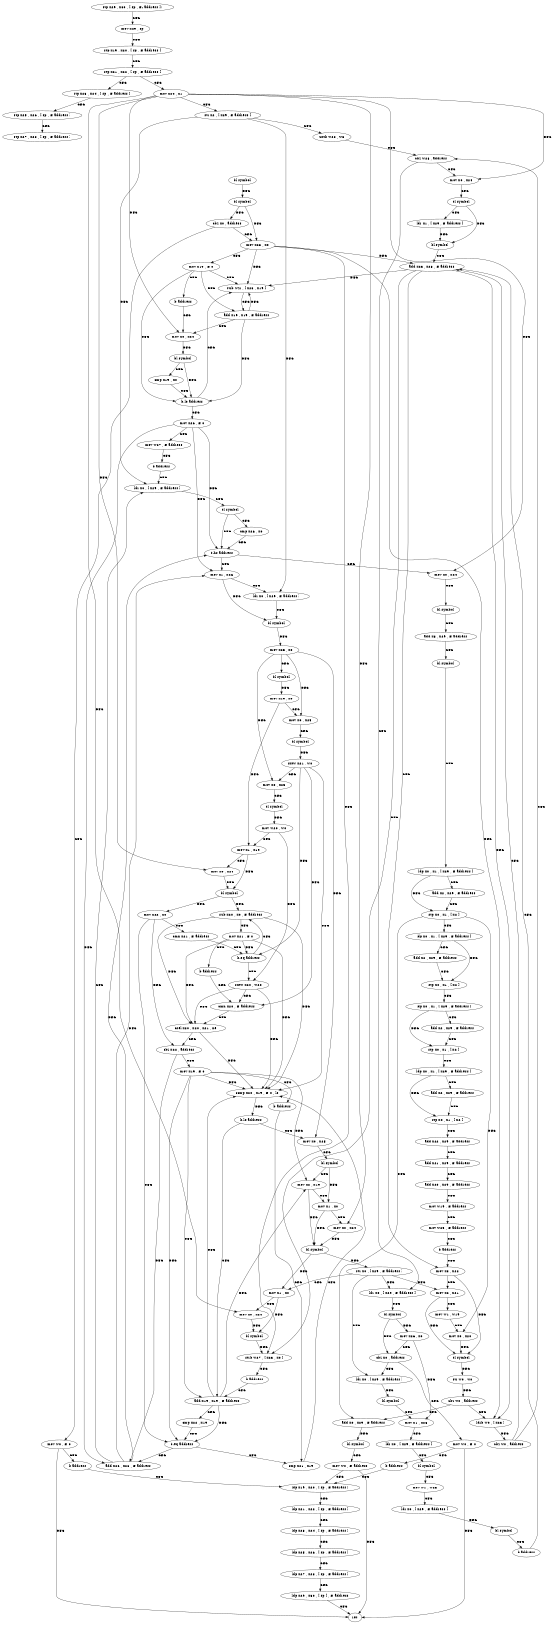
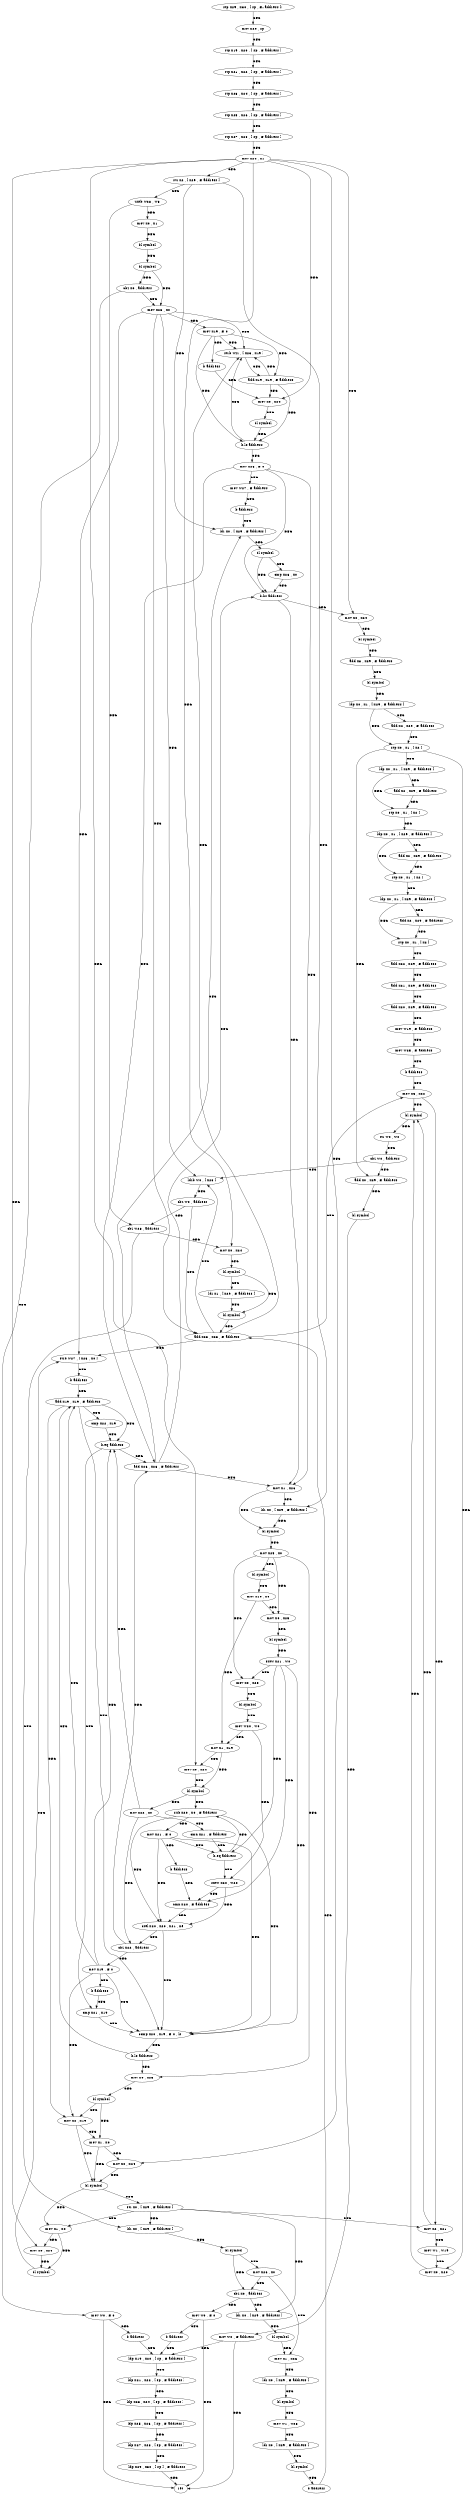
(151, 82) -> (253, 147)
none -> (147, 224)
(166, 380) -> none
(270, 1036) -> none
